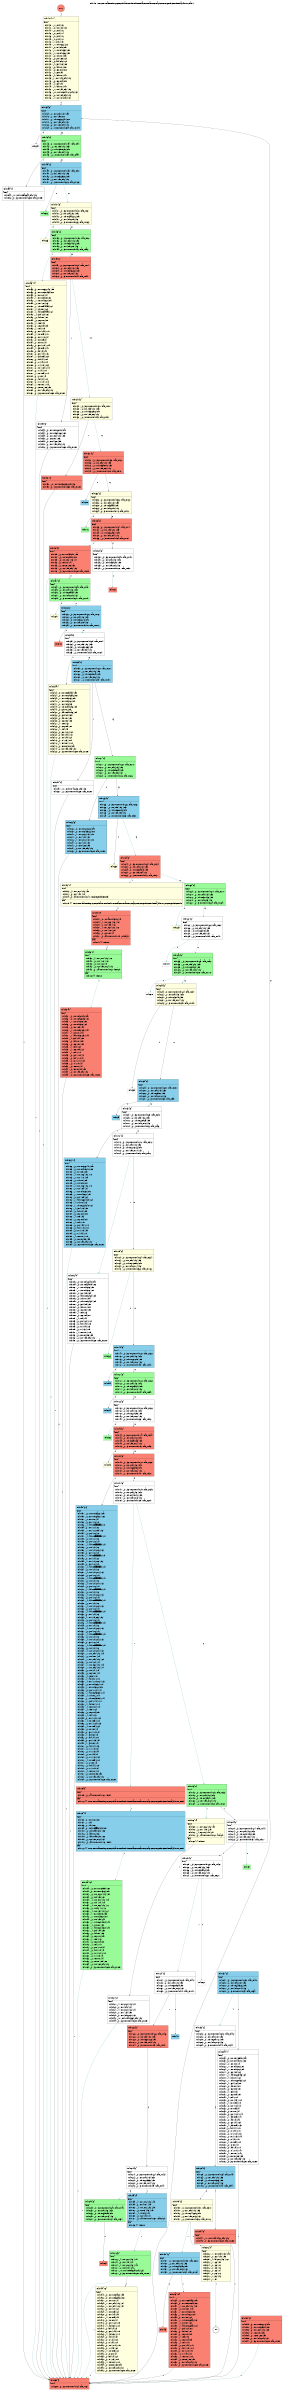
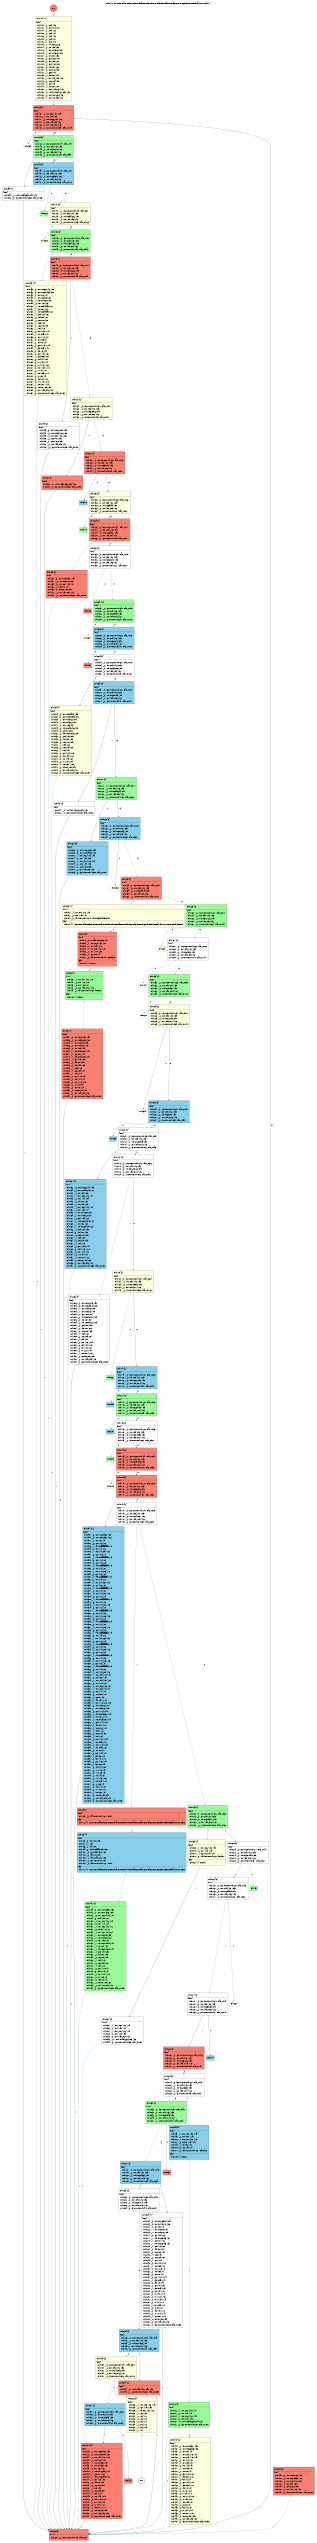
(61, 118) -> (53, 118)
(70, 576) -> (112, 584)
none -> (154, 2142)
(81, 2197) -> (82, 2239)
